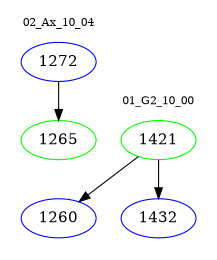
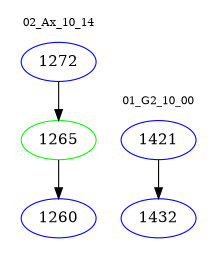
(59, 23) -> (59, 23)
(159, 140) -> (159, 140)
(120, 171) -> (59, 174)
